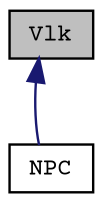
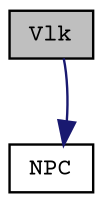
(36, 114) -> (67, 90)
